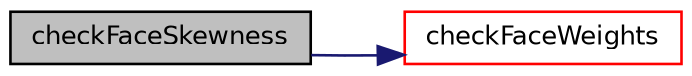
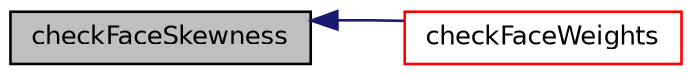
(344, 55) -> (371, 20)
